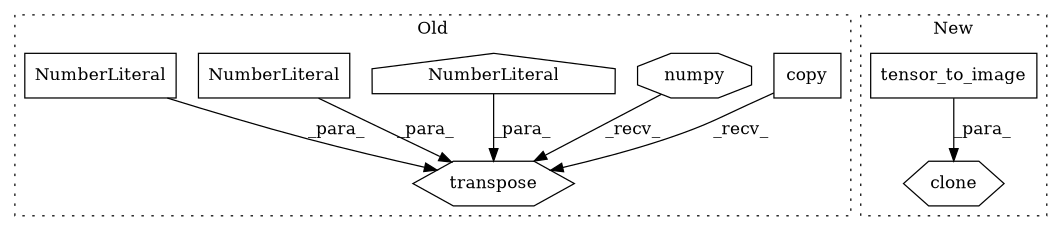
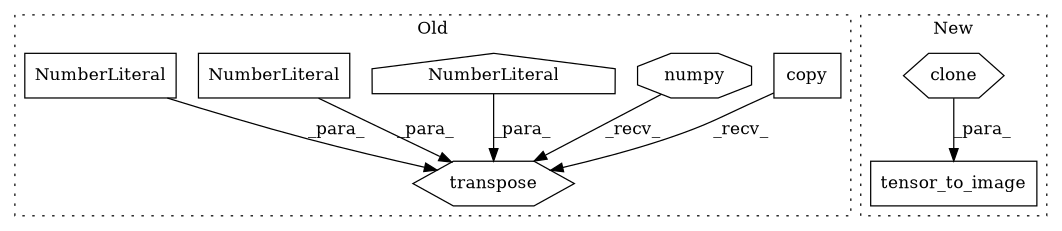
(954, 123) -> (954, 123)
